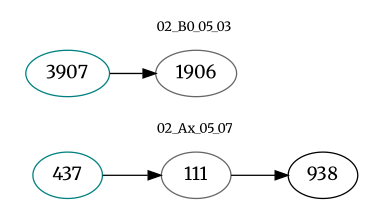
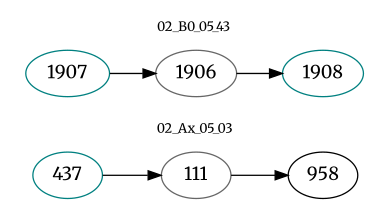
(194, 28) -> (194, 28)
(68, 73) -> (68, 73)
none -> (323, 73)
(195, 130) -> (195, 130)
(323, 175) -> (323, 175)
